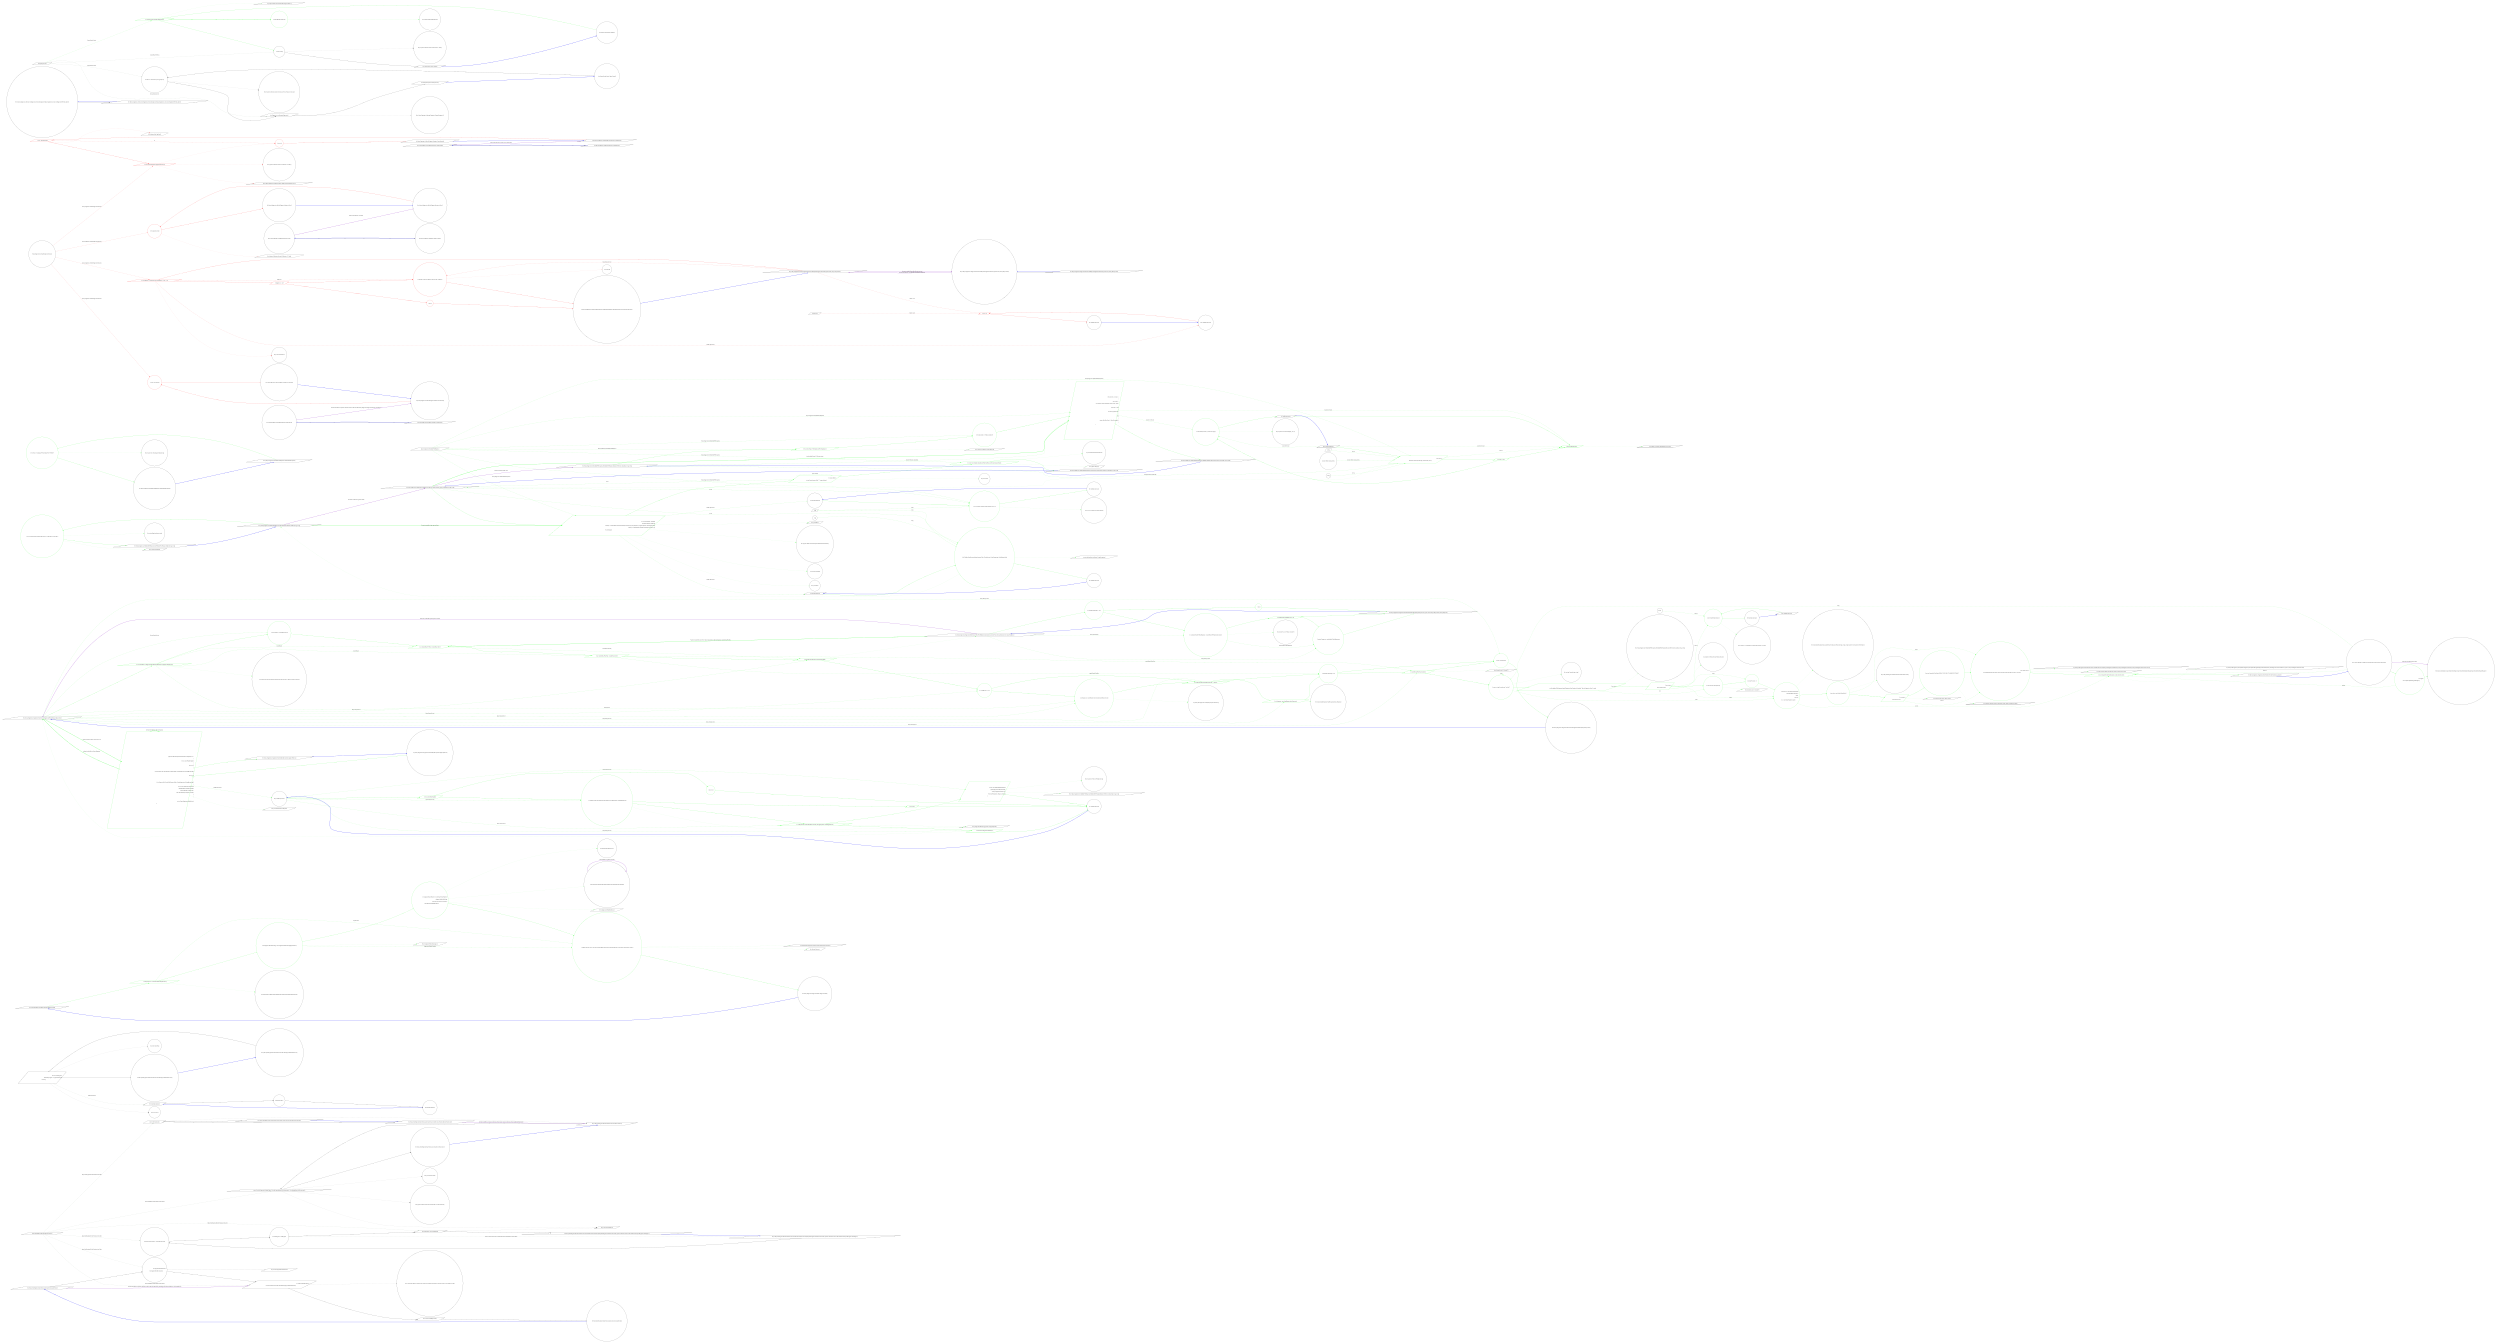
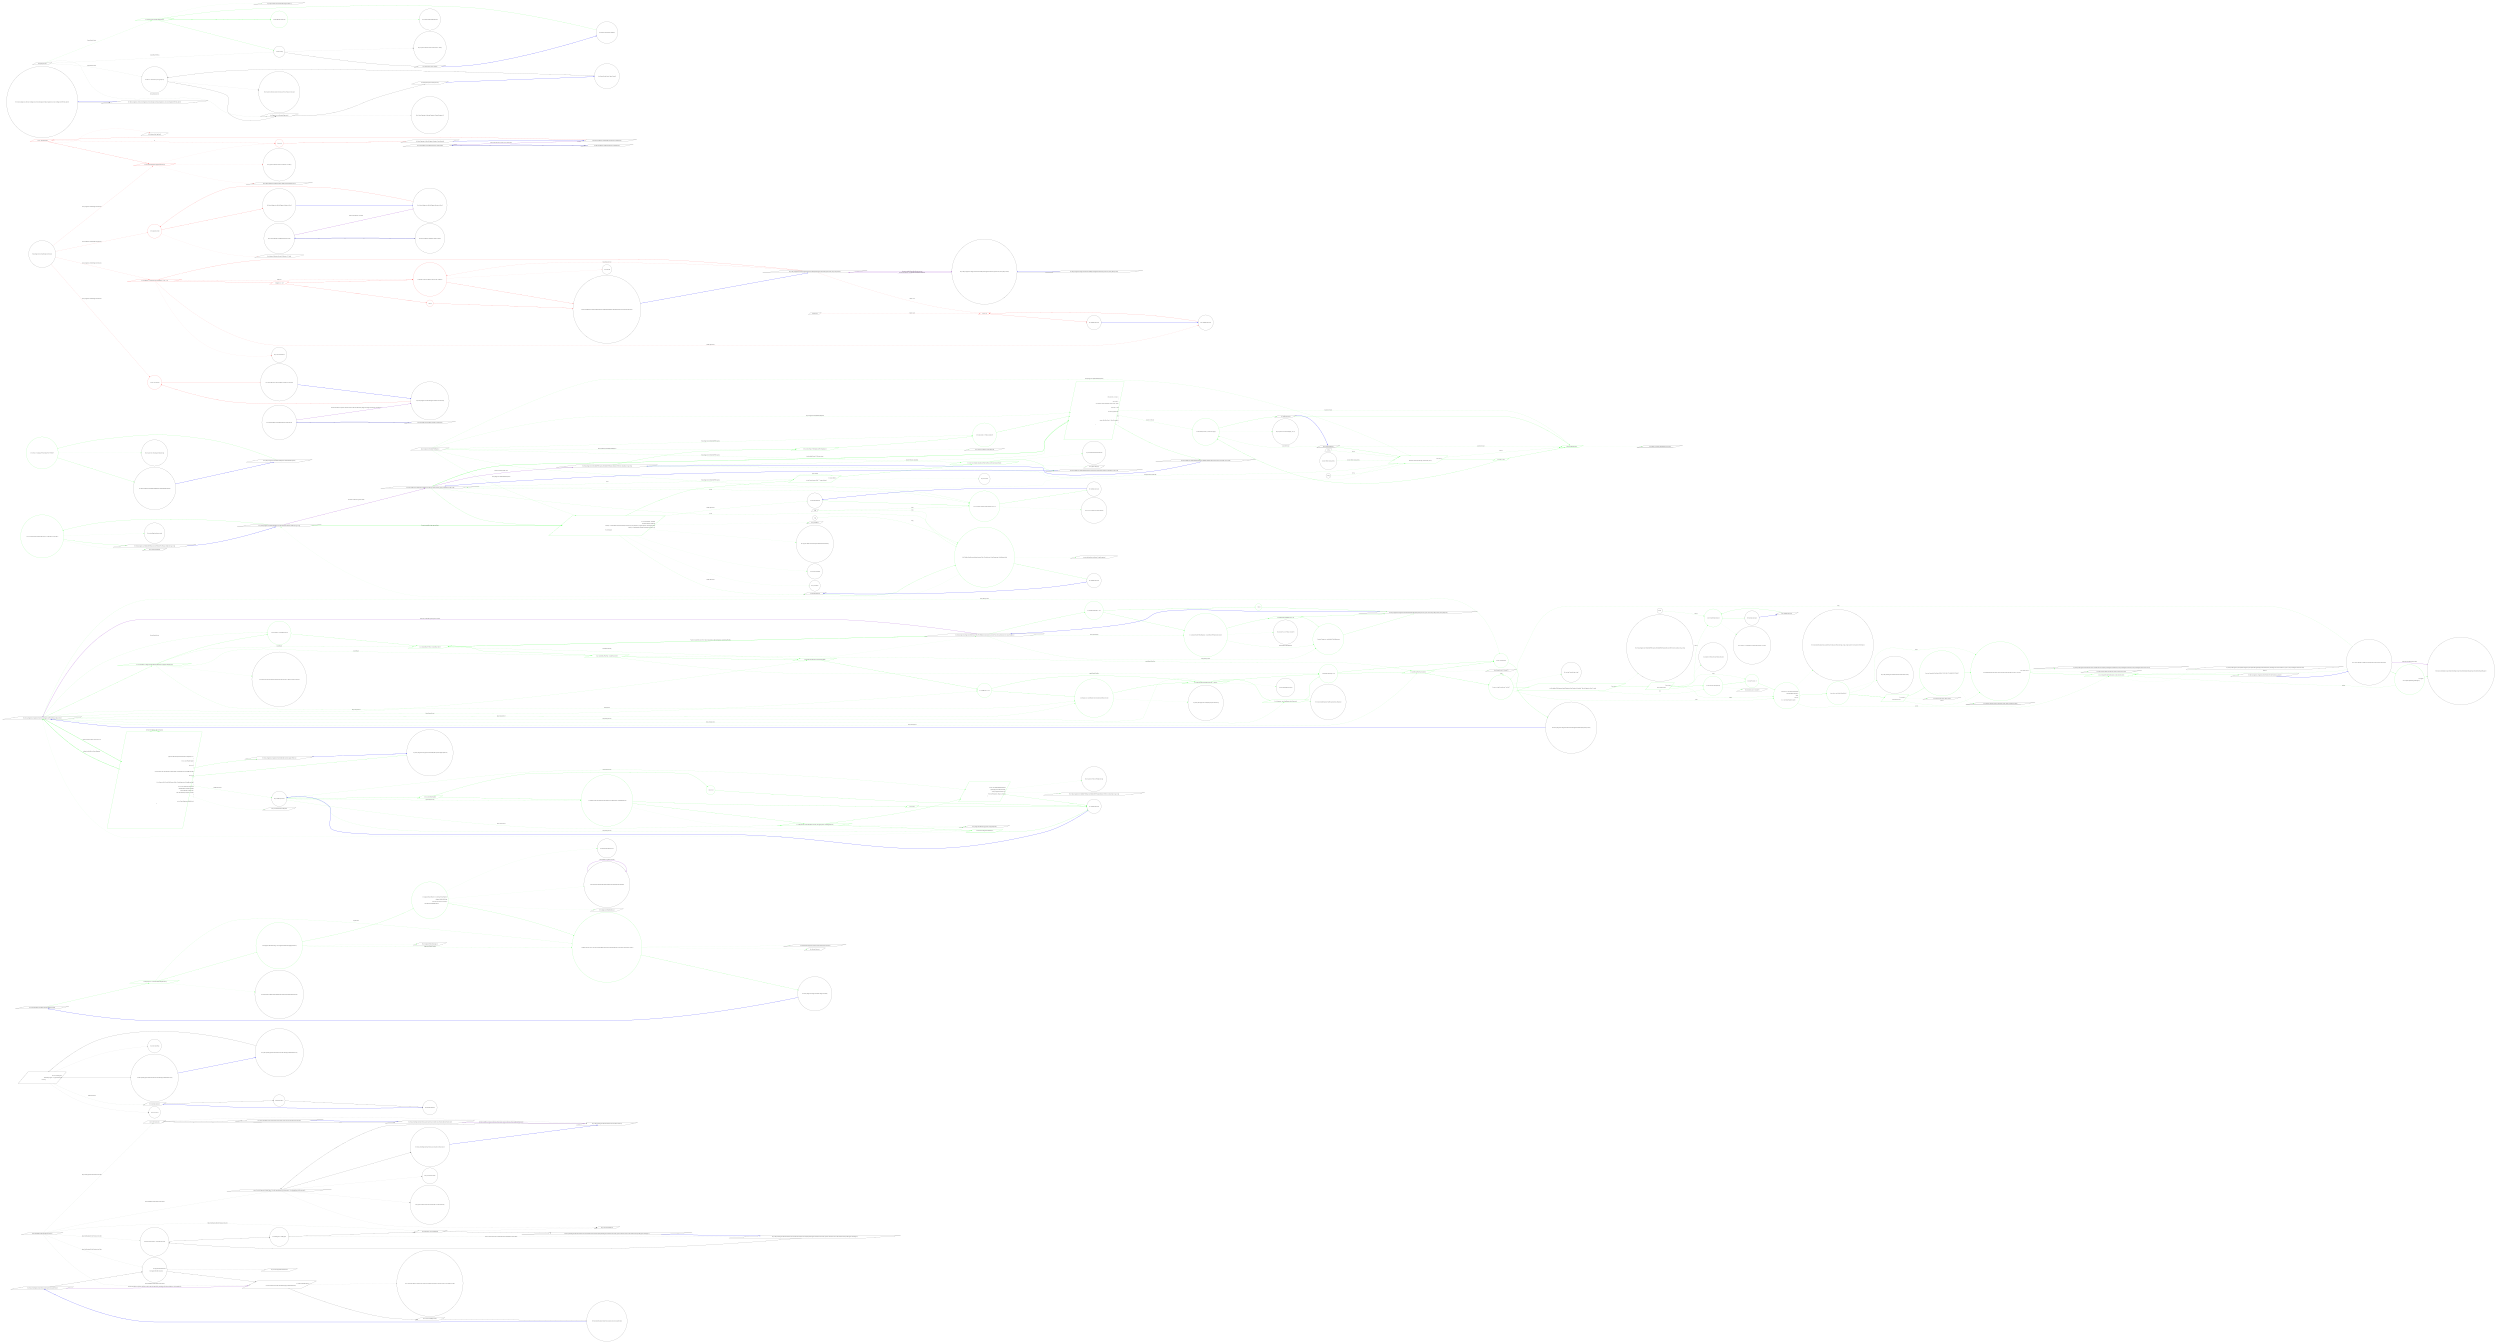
none -> (1286, 688)
